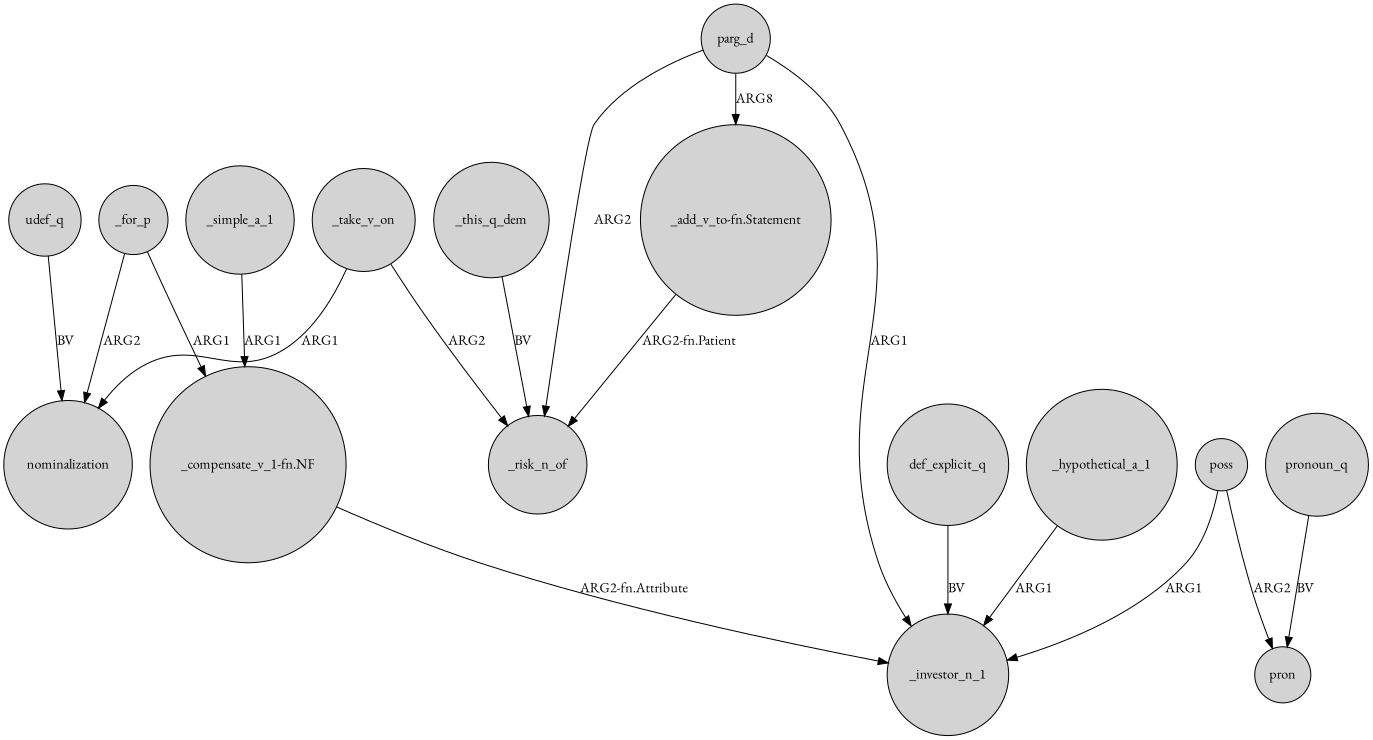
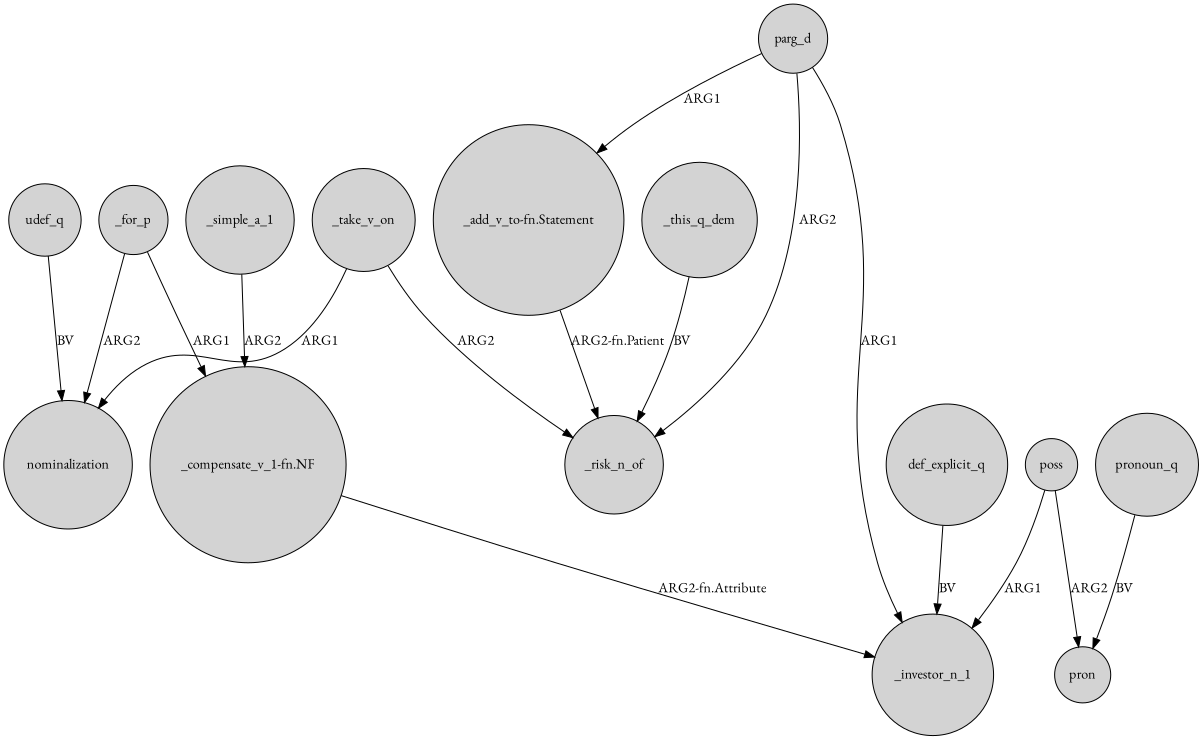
(754, 99) -> (702, 99)
(263, 341) -> (263, 341)
(1102, 465) -> none
